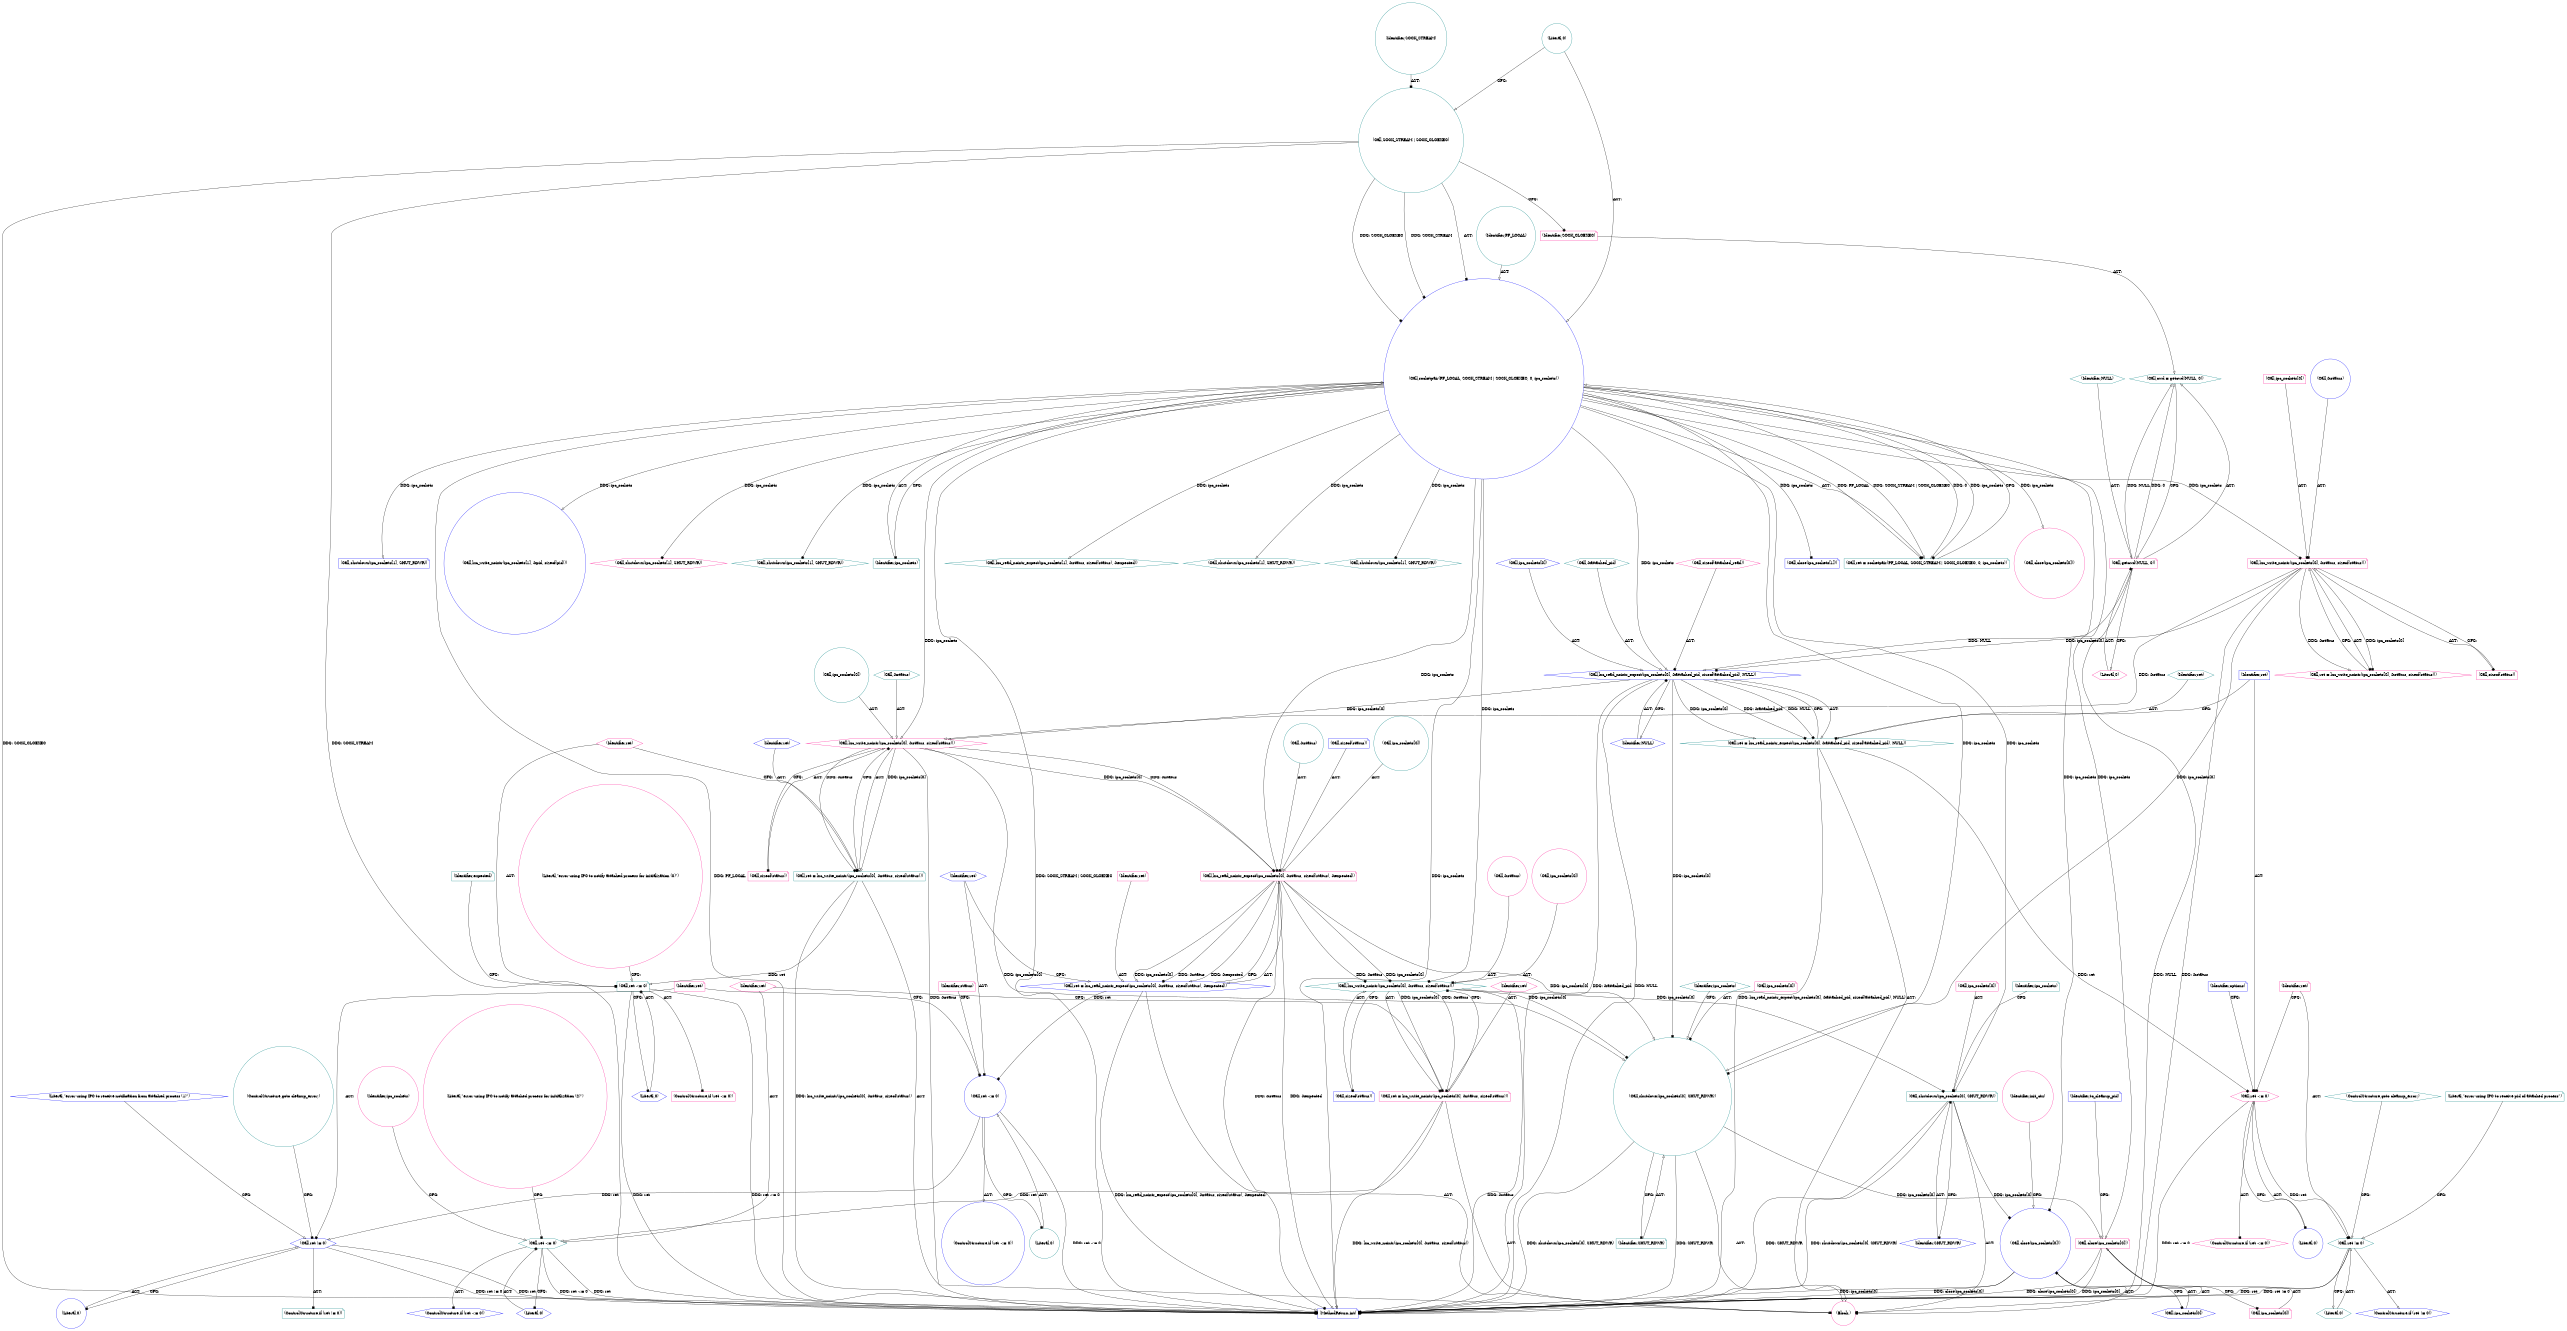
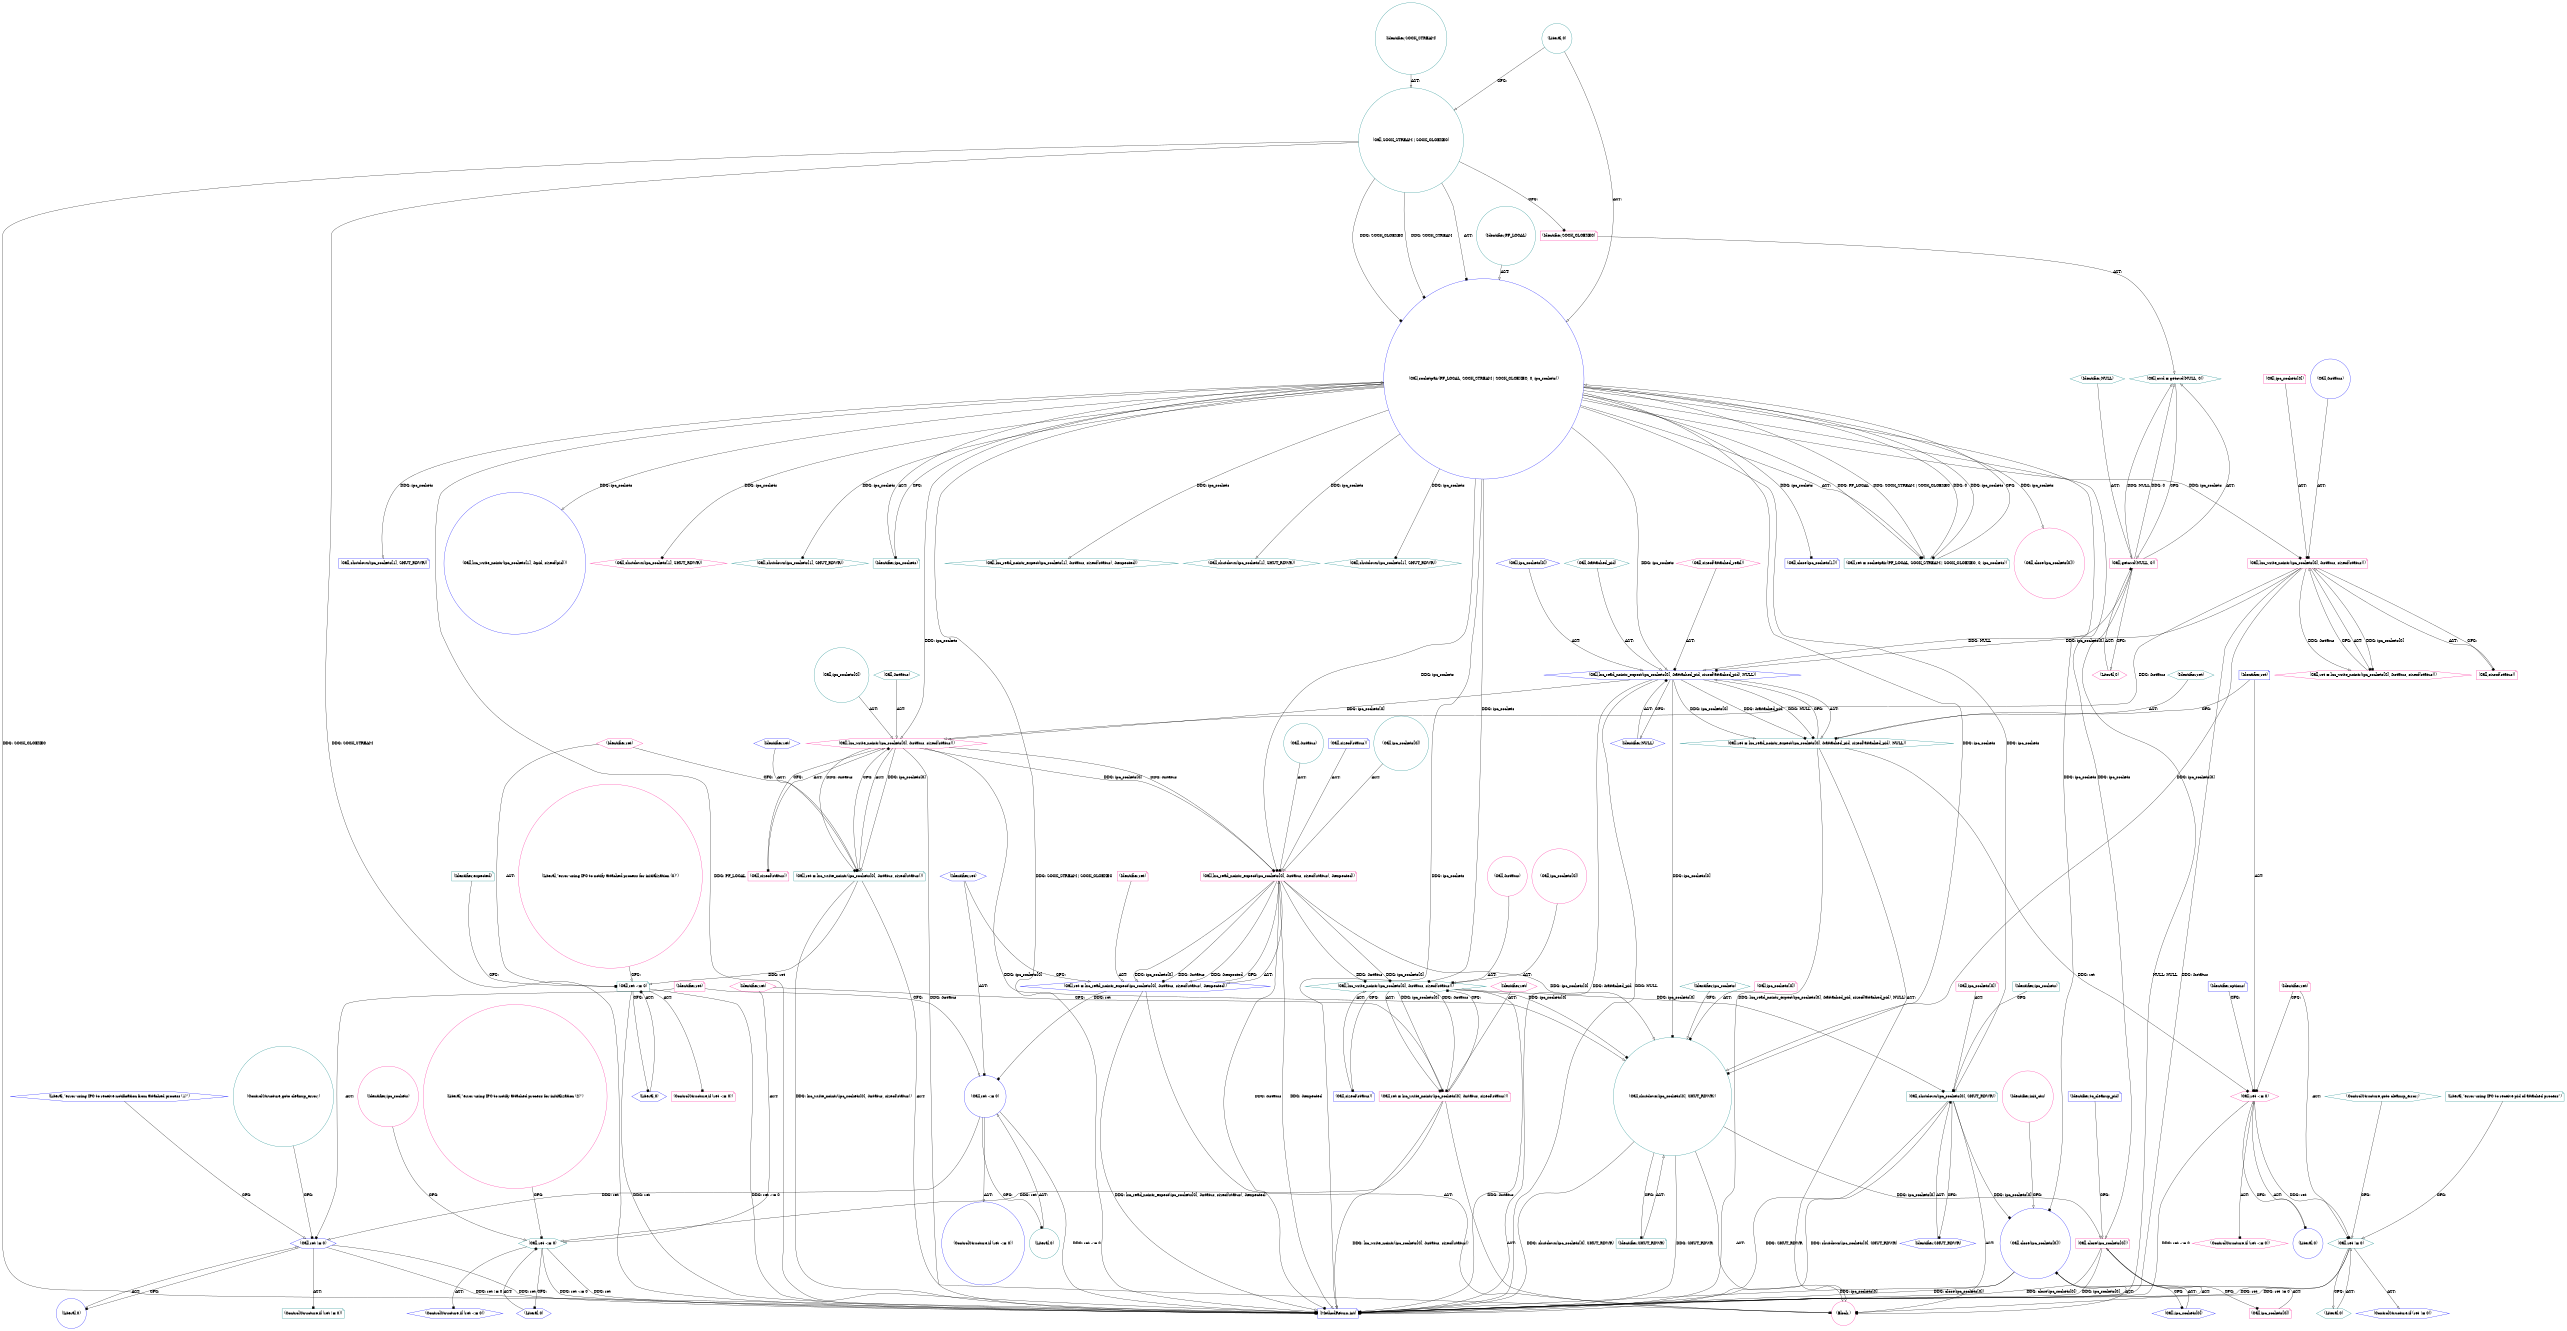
(1411, 80) -> (1411, 80)
(2165, 975) -> (2165, 975)
(957, 986) -> none
